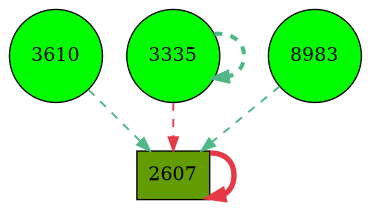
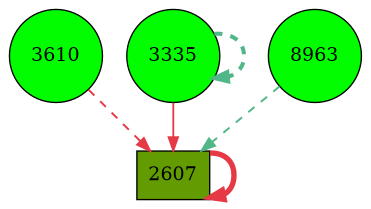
(315, 56) -> (315, 56)
(115, 116) -> (115, 116)
(173, 120) -> (173, 120)
